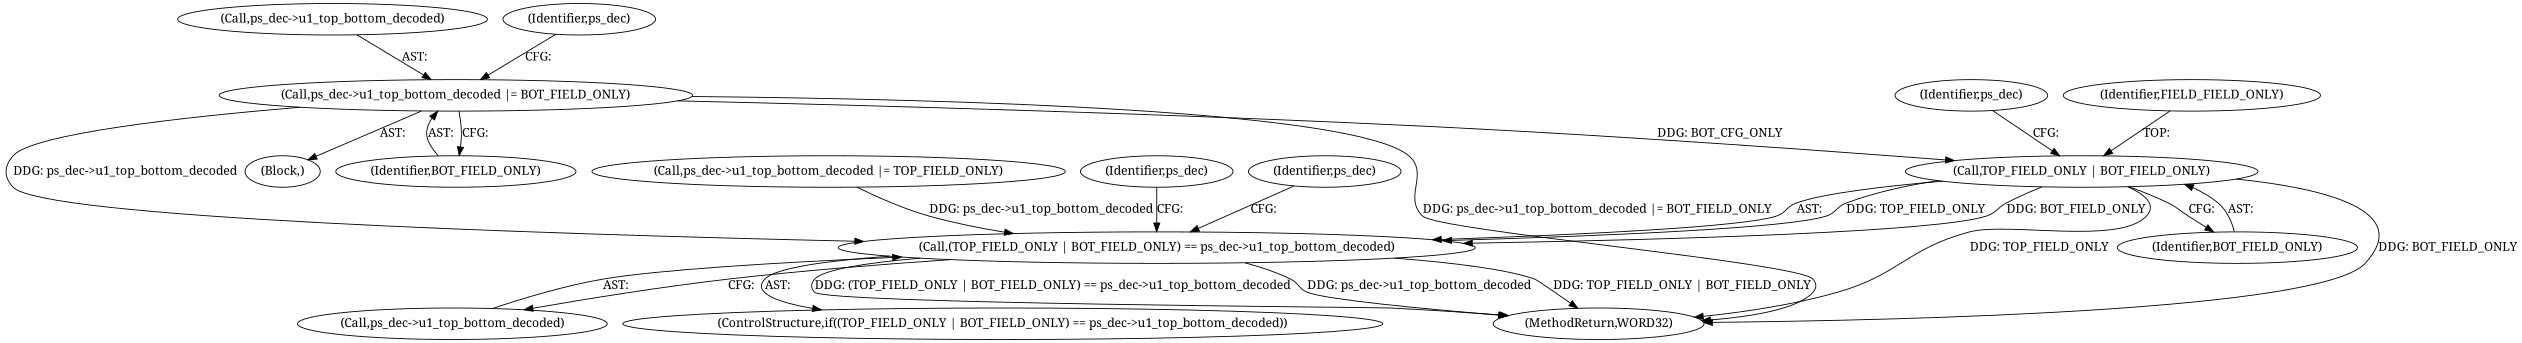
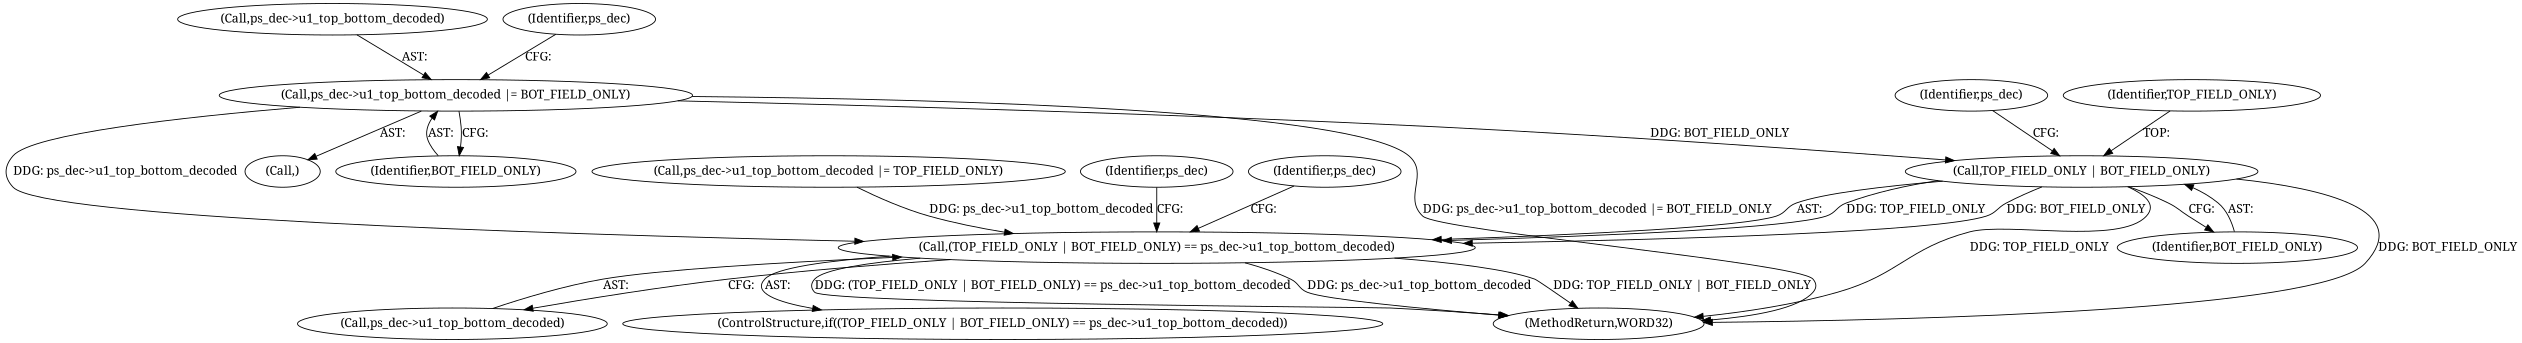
(2192, 95) -> (2192, 95)
(1720, 133) -> (1720, 133)
(283, 172) -> (283, 172)
